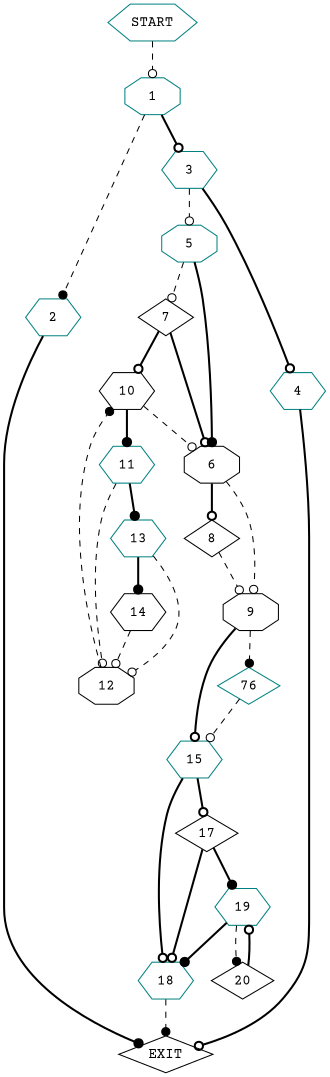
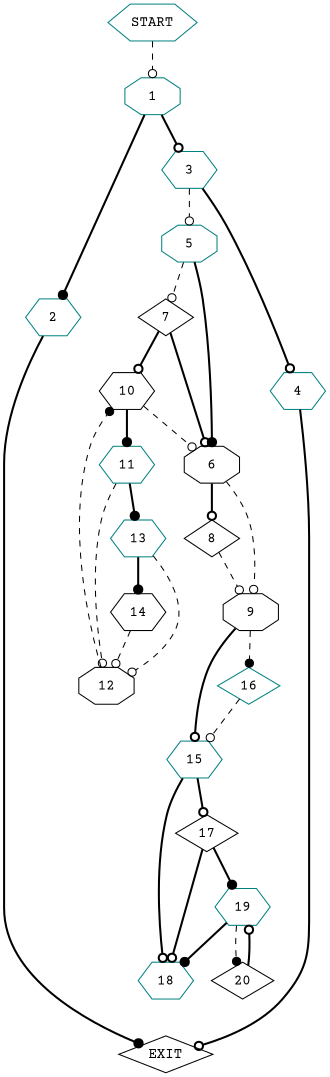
(105, 203) -> (105, 203)
(249, 686) -> (249, 686)
(166, 1013) -> none
